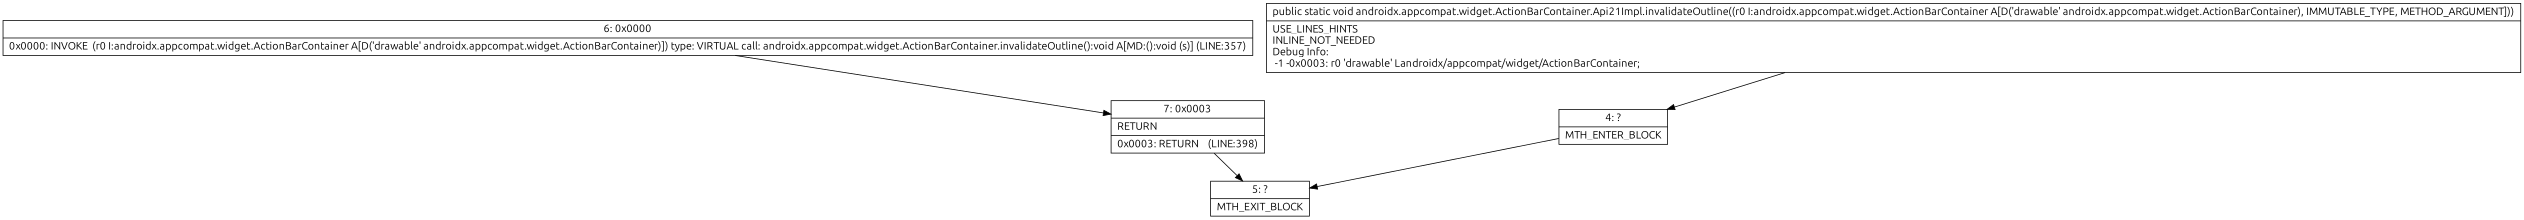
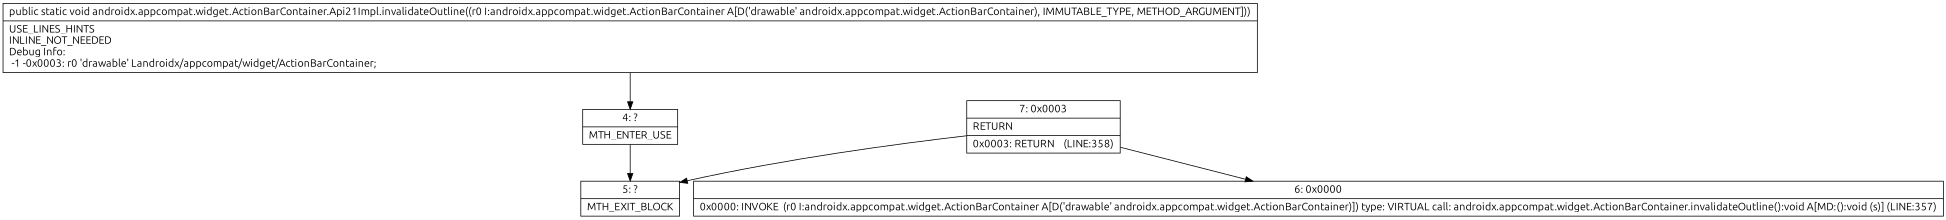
(919, 84) -> (1183, 163)
(1613, 135) -> (630, 135)
(1188, 144) -> (1043, 144)
